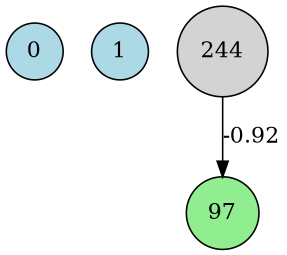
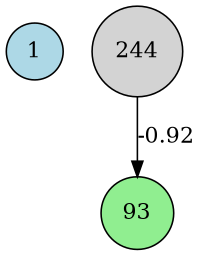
(35, 51) -> none
(223, 213) -> (137, 213)
